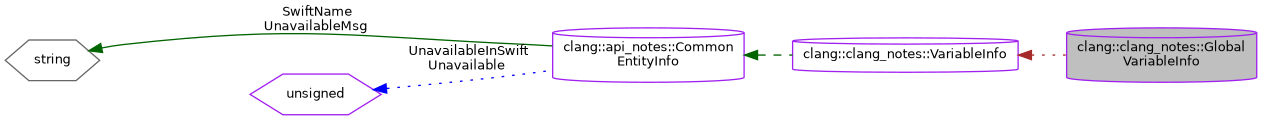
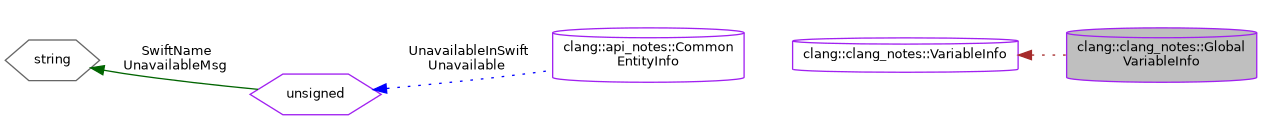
(327, 34) -> (181, 81)
(775, 55) -> none
